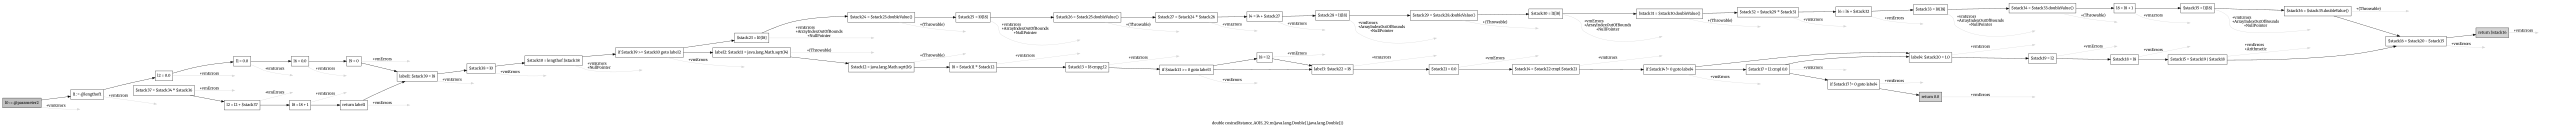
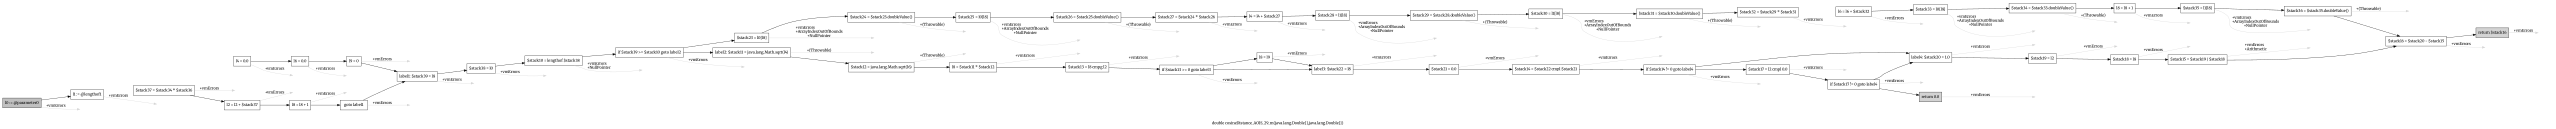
(1816, 12) -> none
(1265, 57) -> (1265, 57)
(1846, 58) -> (1891, 70)
(242, 61) -> (242, 61)
(164, 76) -> none
(22, 103) -> (22, 103)
(354, 105) -> (354, 105)
